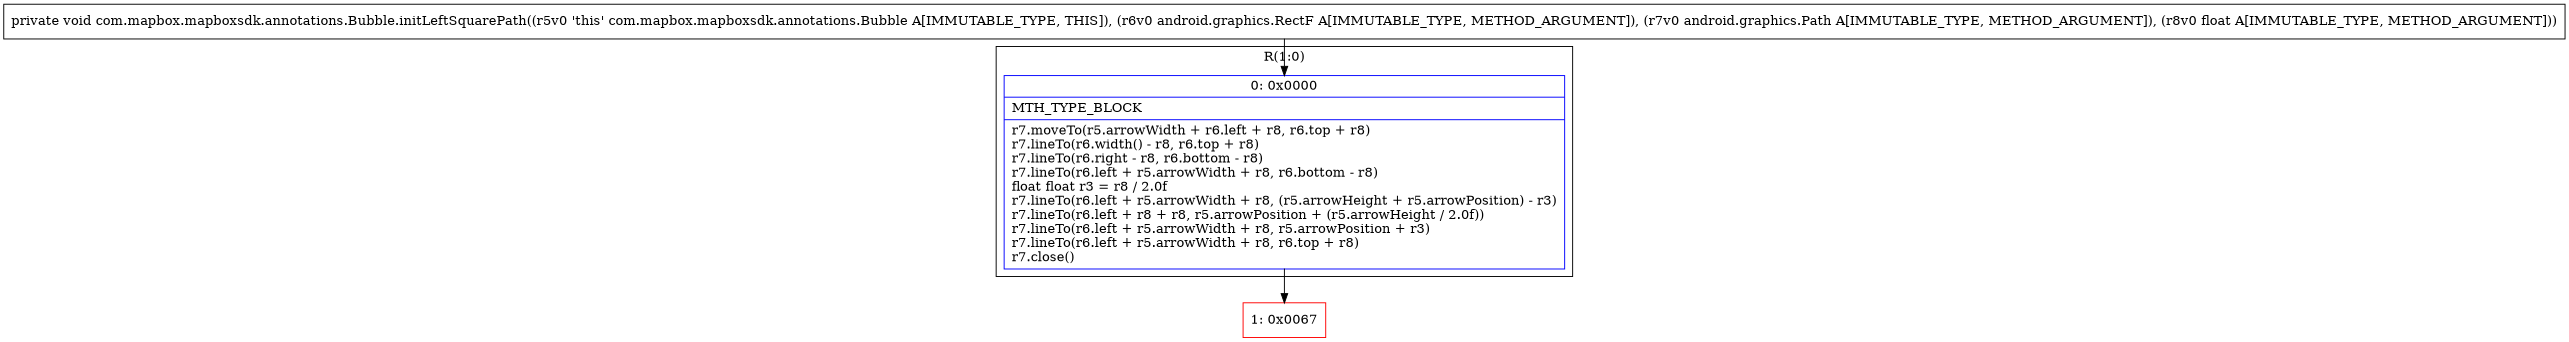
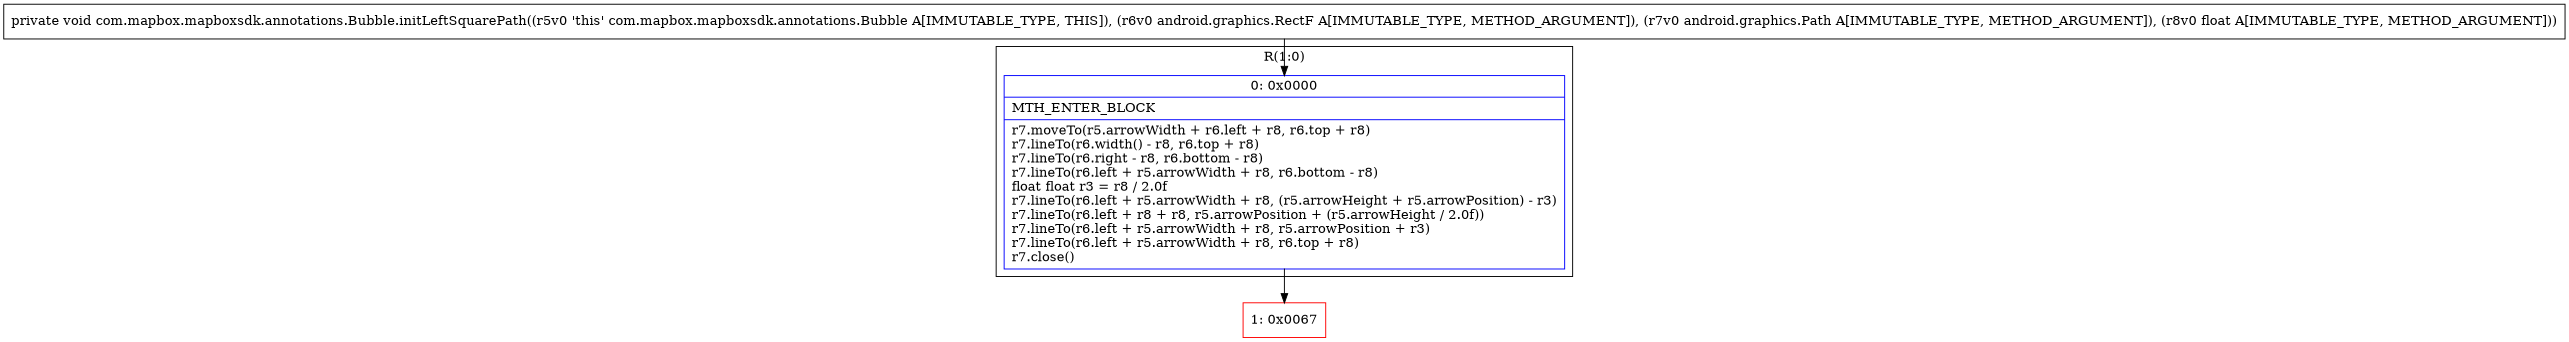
(1077, 108) -> (1084, 108)
